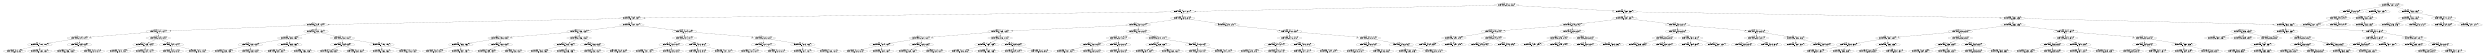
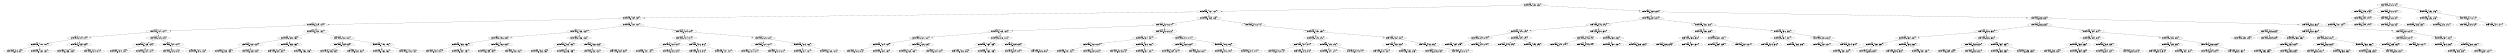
none -> (1145, 51)
